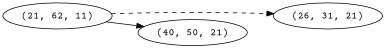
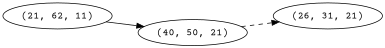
(189, 12) -> (257, 25)
